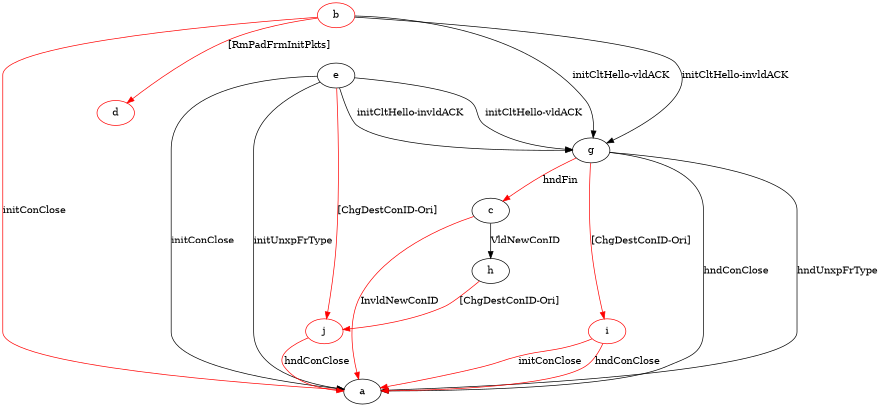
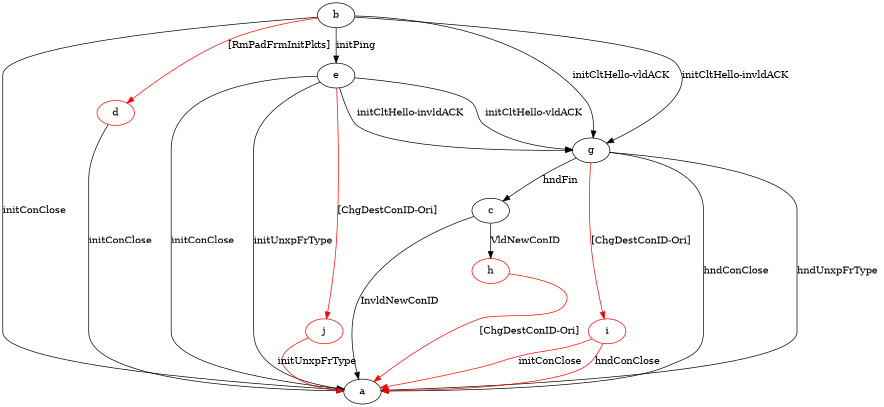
(336, 15) -> (336, 15)
none -> (336, 42)
(542, 176) -> (542, 176)
(3, 213) -> (3, 213)
(380, 271) -> (380, 271)
(491, 271) -> (491, 271)
(419, 316) -> (502, 316)
none -> (104, 353)
(318, 361) -> (318, 361)
